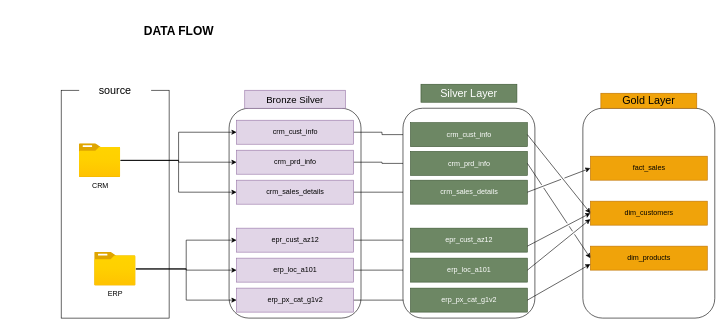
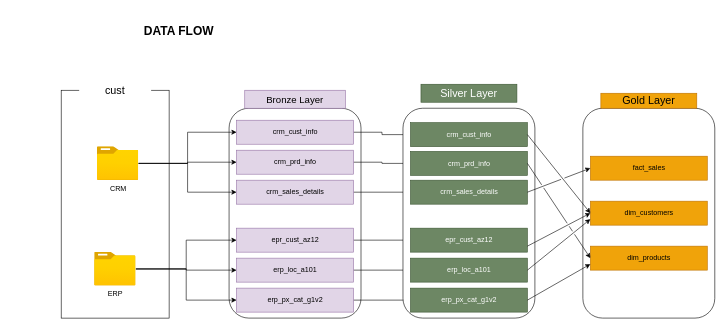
(115, 90) -> (115, 90)
(295, 99) -> (295, 99)
(100, 161) -> (118, 164)
